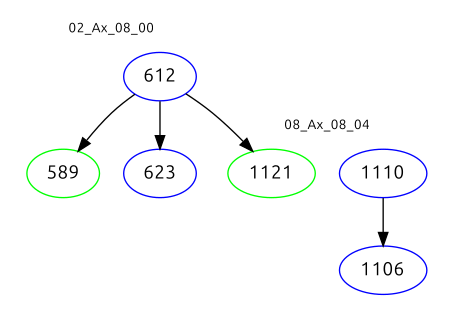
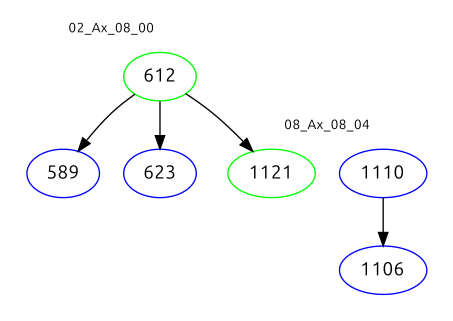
(160, 77) -> (160, 77)
(63, 173) -> (63, 173)
